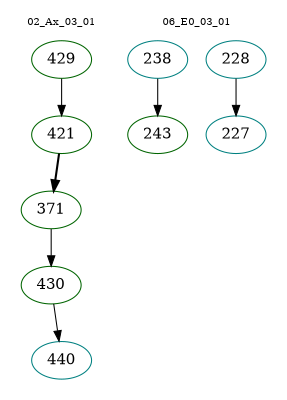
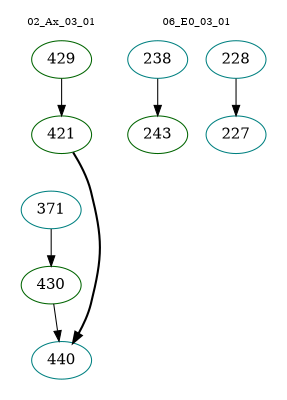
(57, 167) -> (100, 242)
(51, 210) -> (51, 210)
